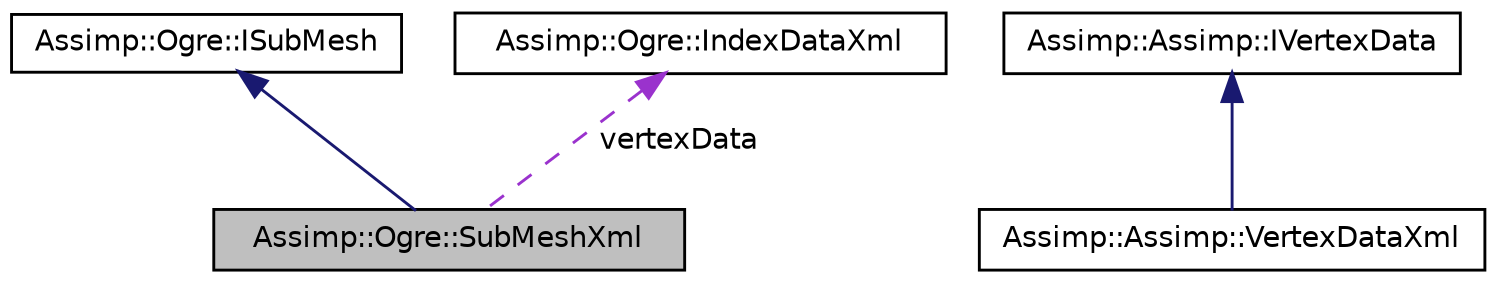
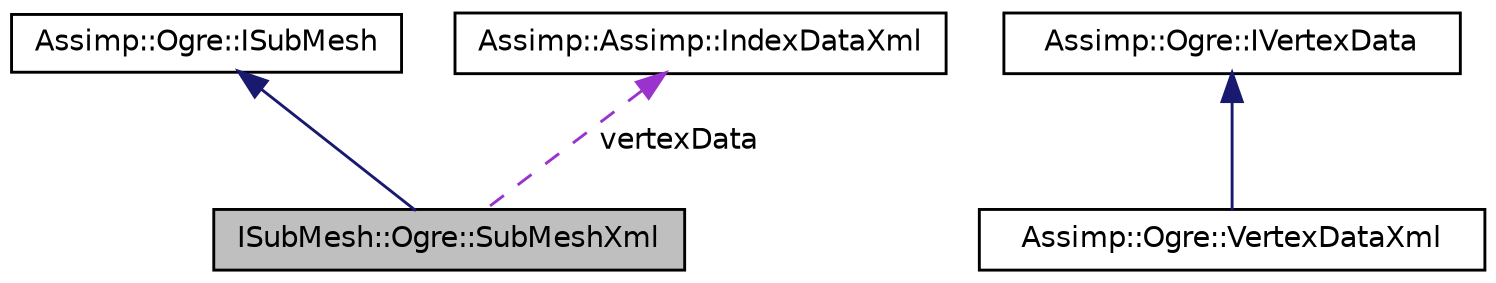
(701, 43) -> (701, 43)
(1232, 43) -> (1232, 43)
(449, 240) -> (449, 240)
(1232, 240) -> (1232, 240)
